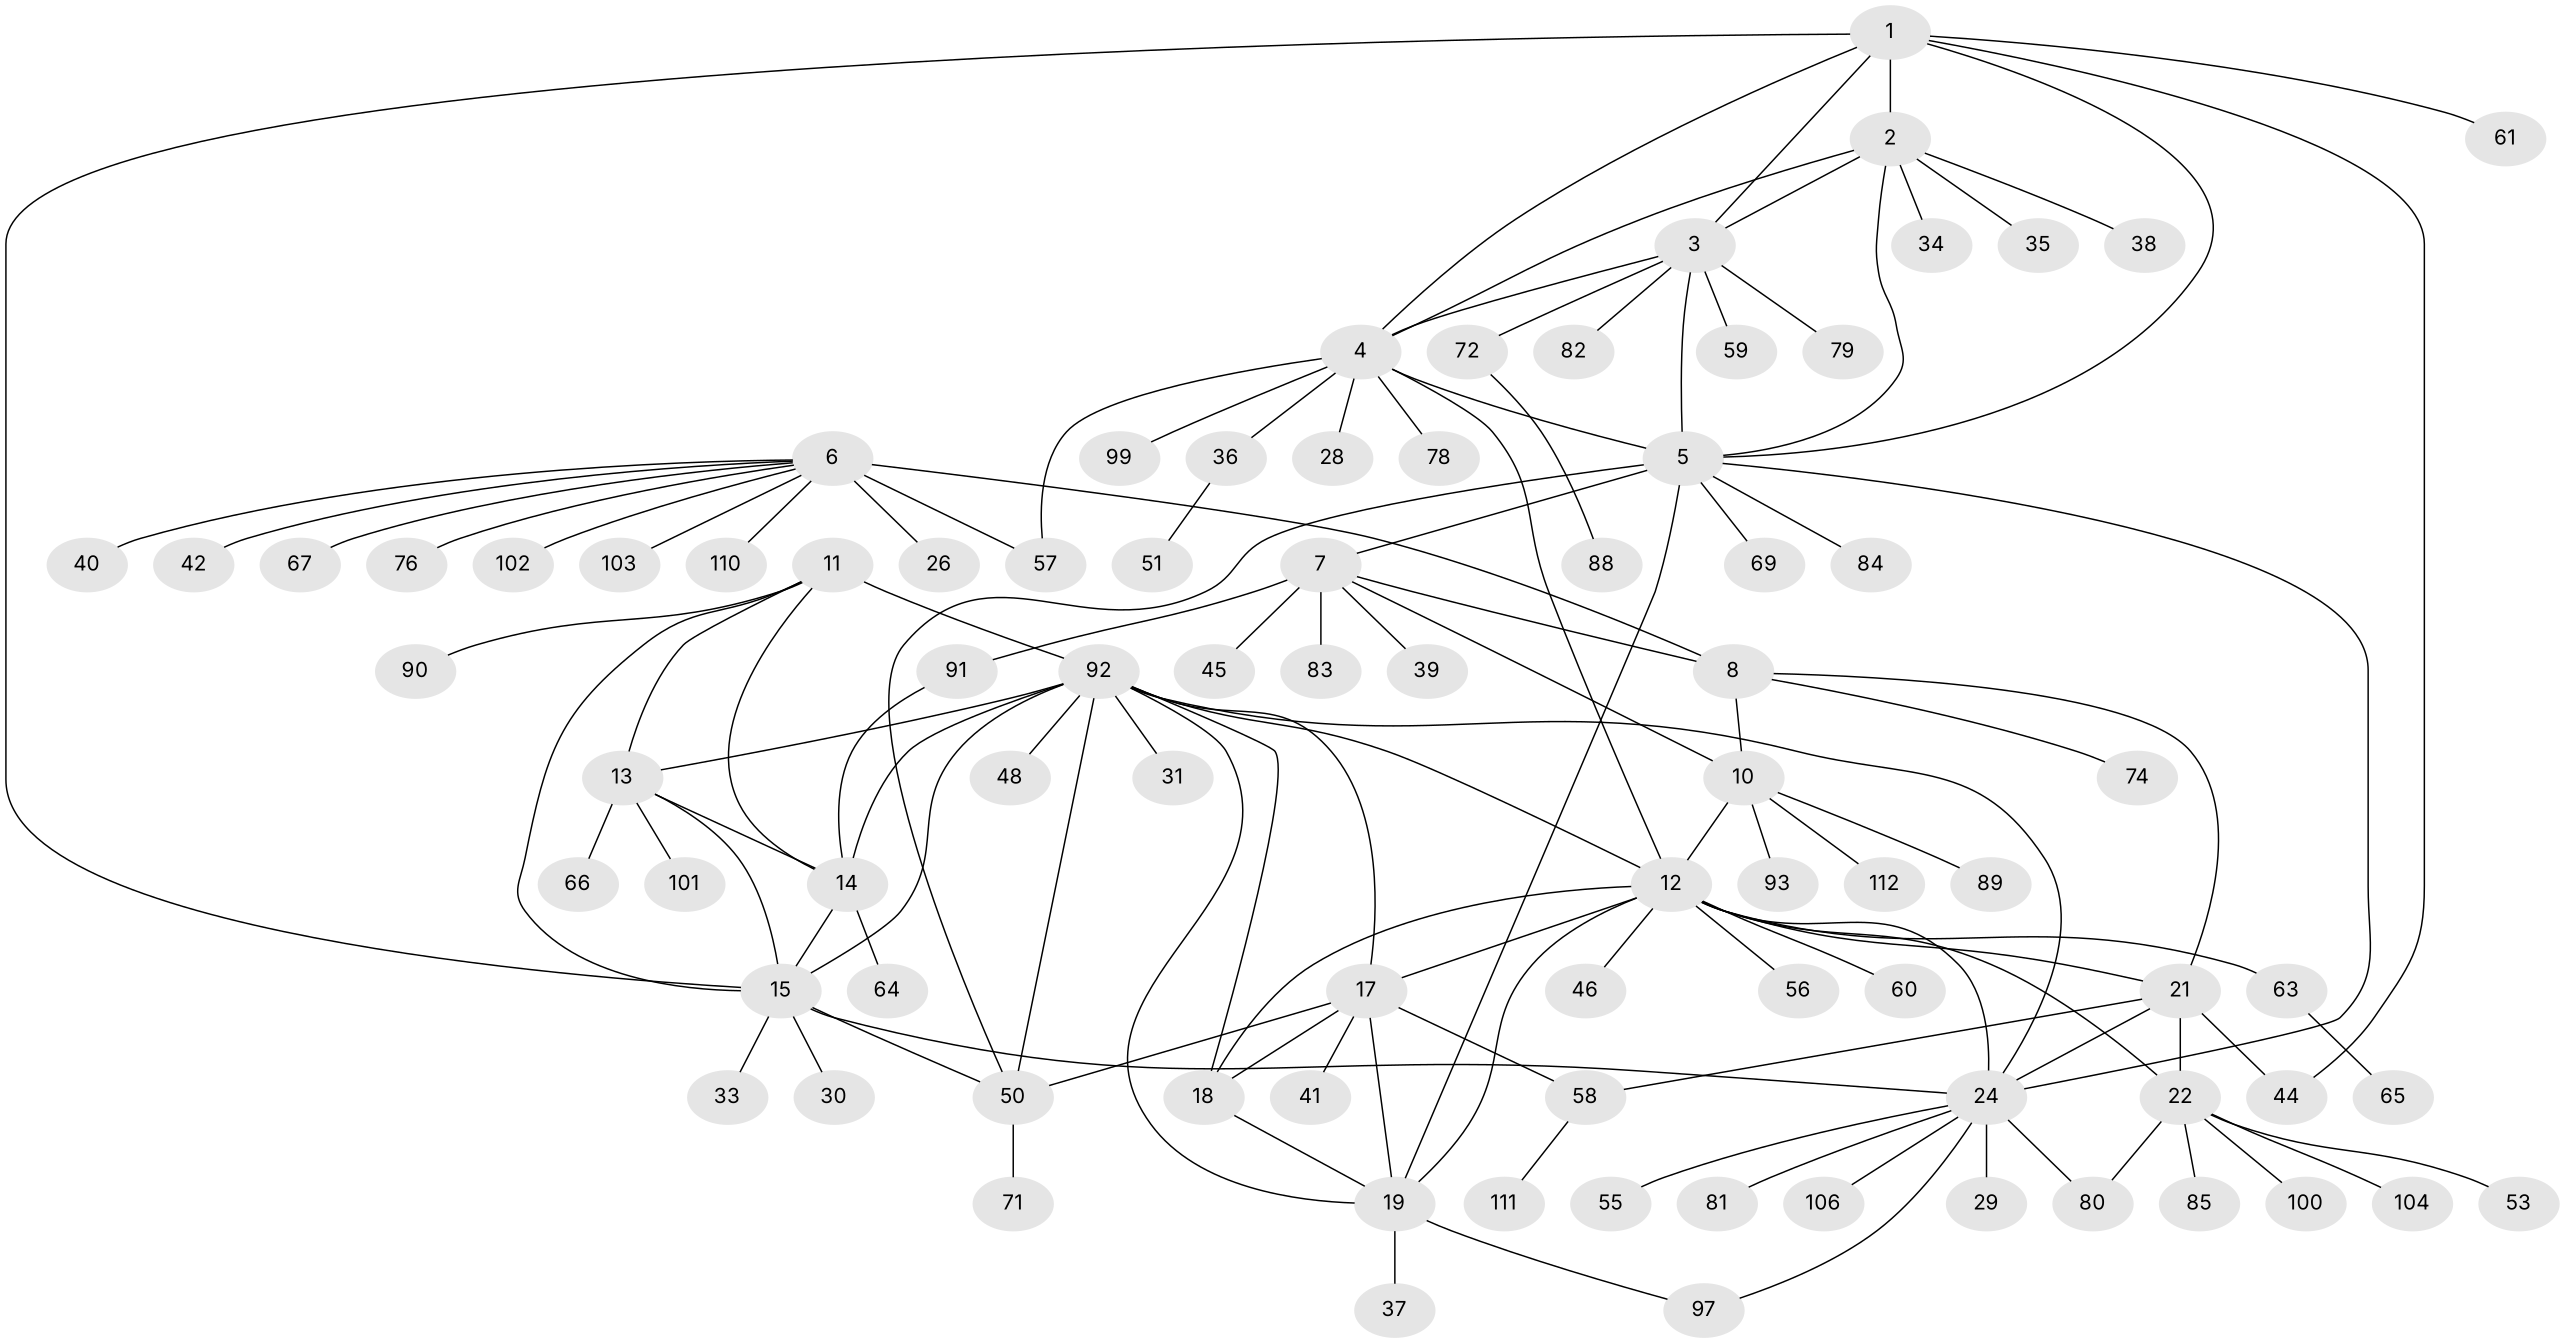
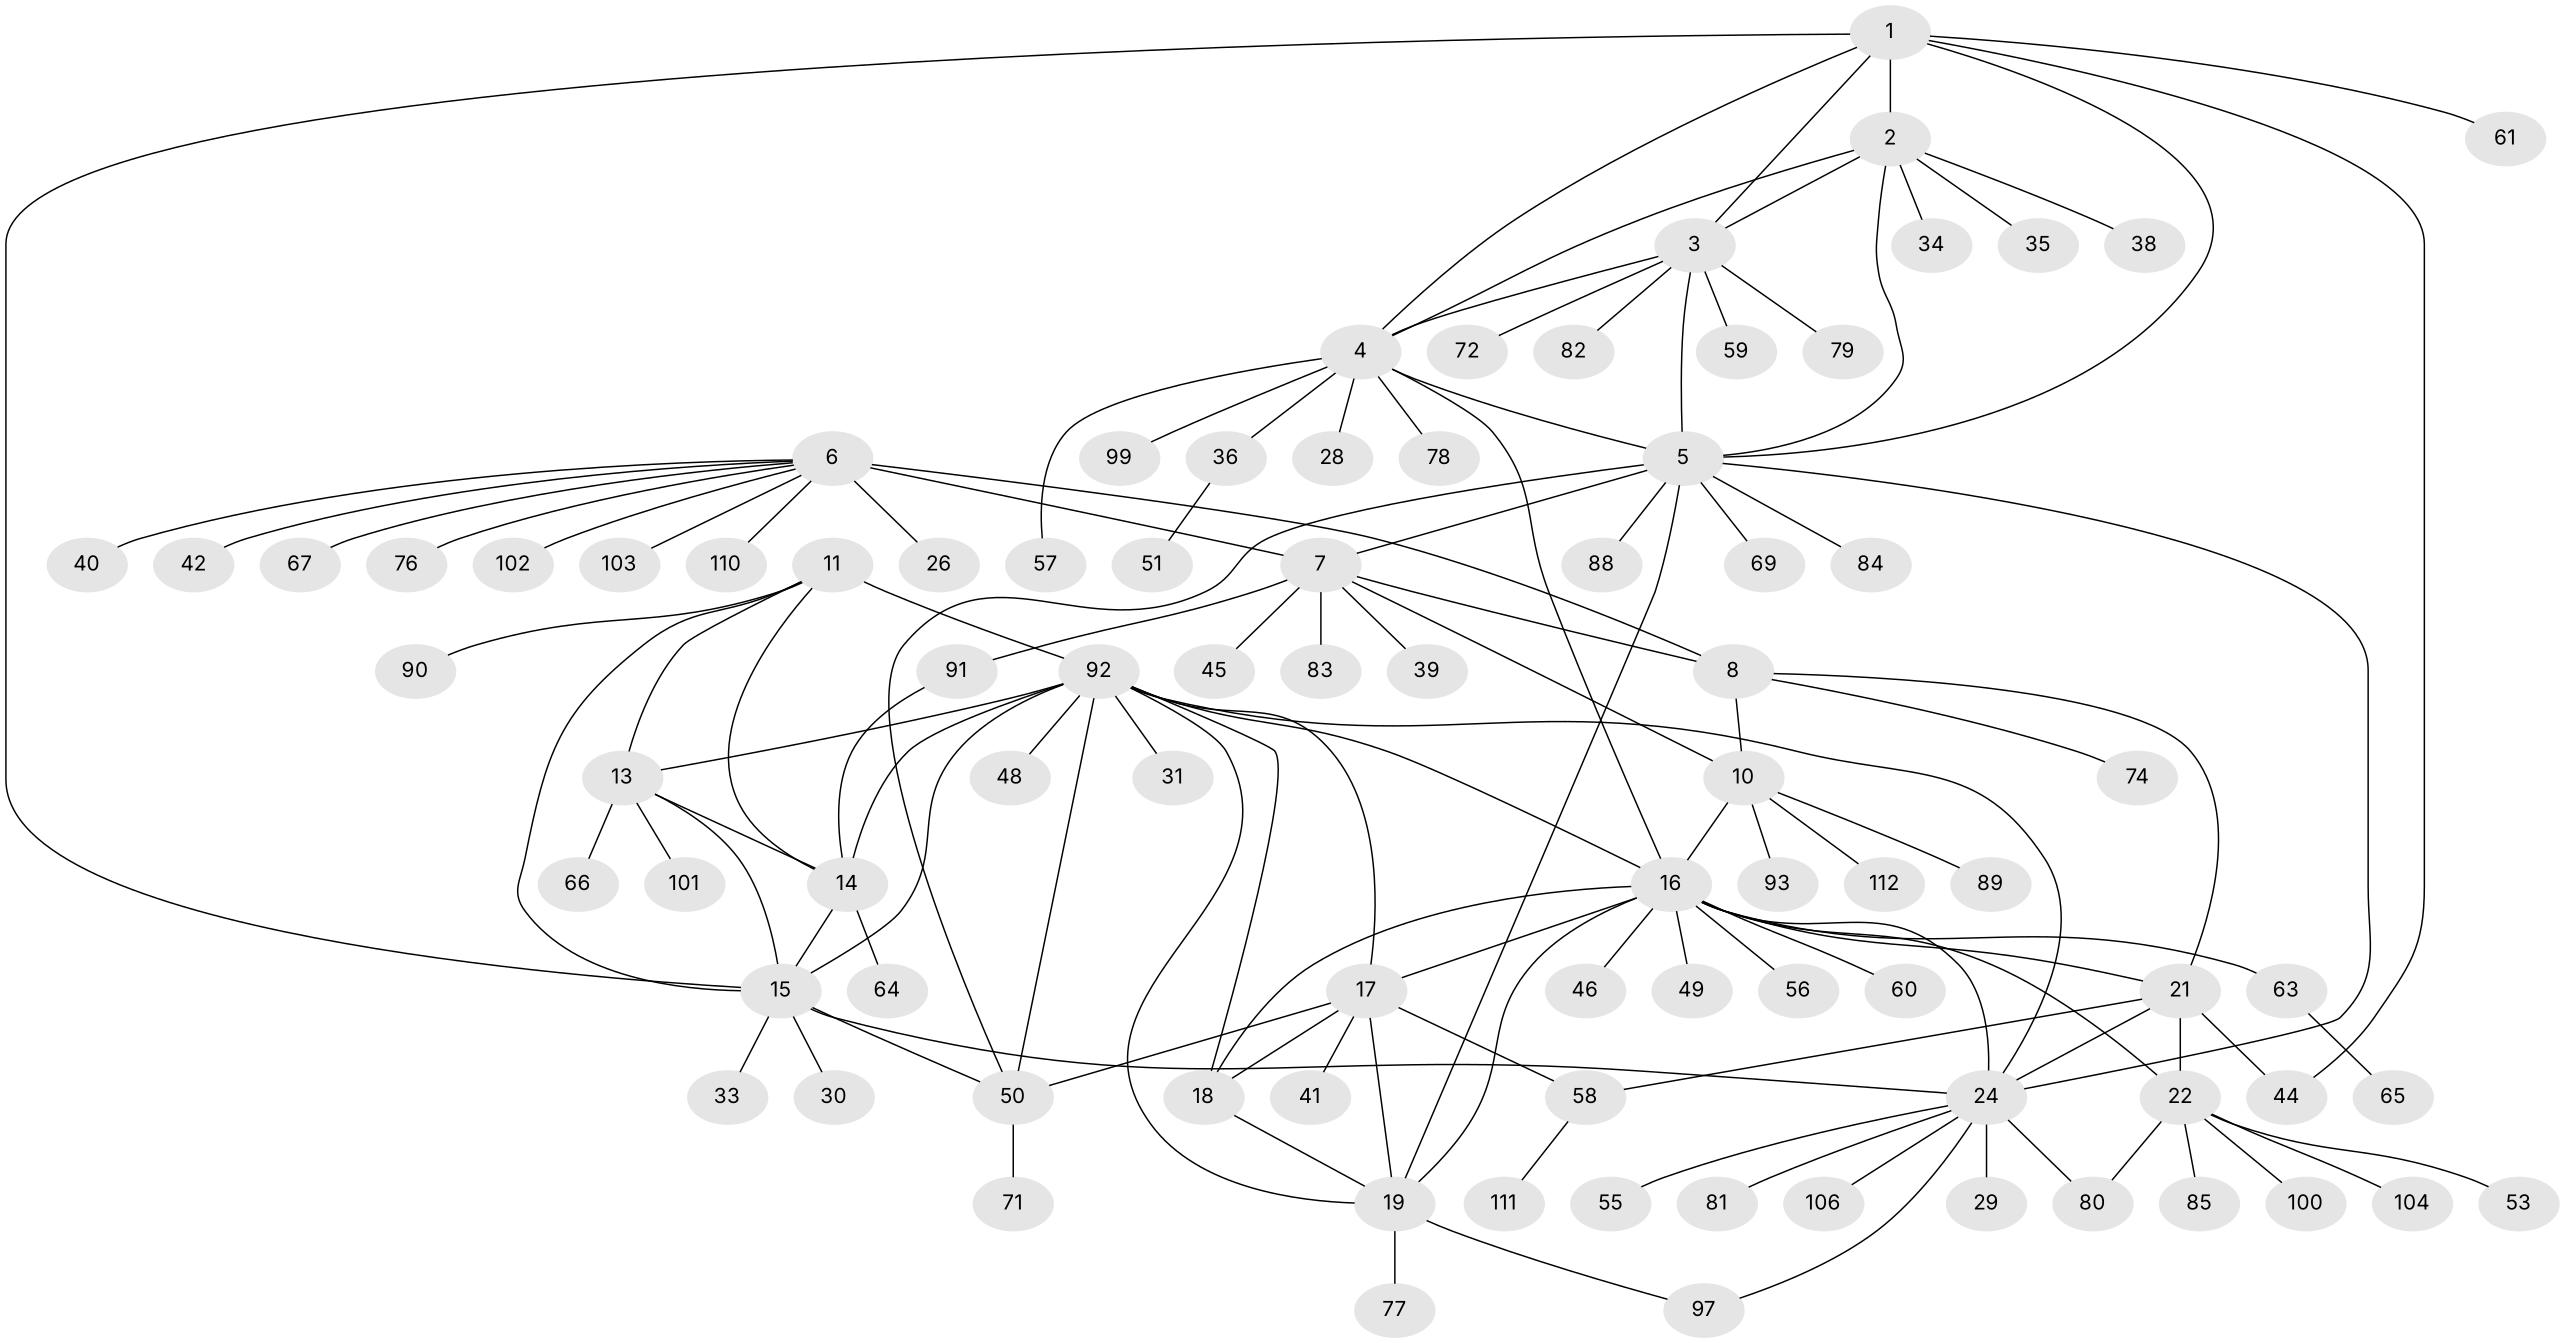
(1553, 450) -> (1643, 512)
(939, 512) -> (1077, 511)
(1671, 885) -> (1671, 885)
none -> (1692, 991)
(1395, 1311) -> (1395, 1311)
